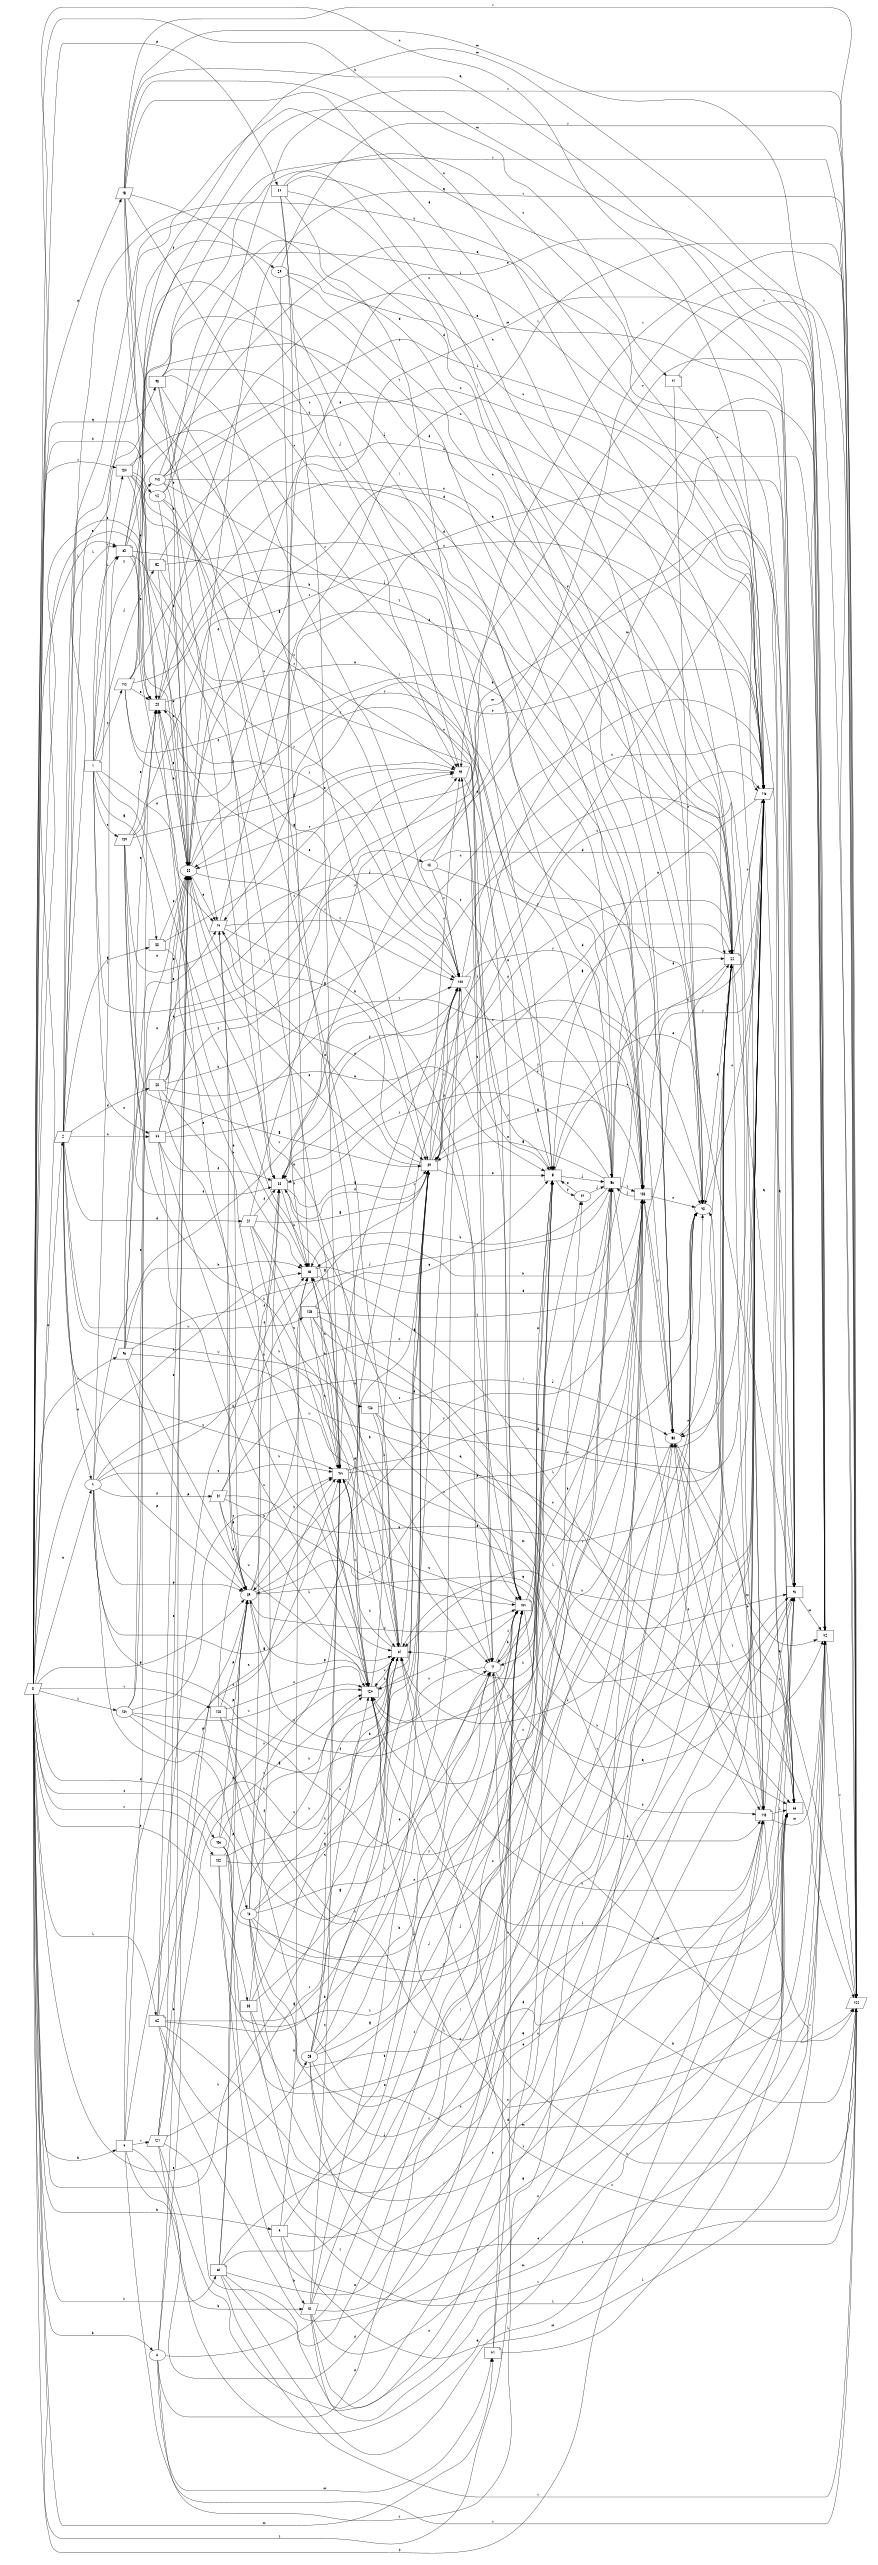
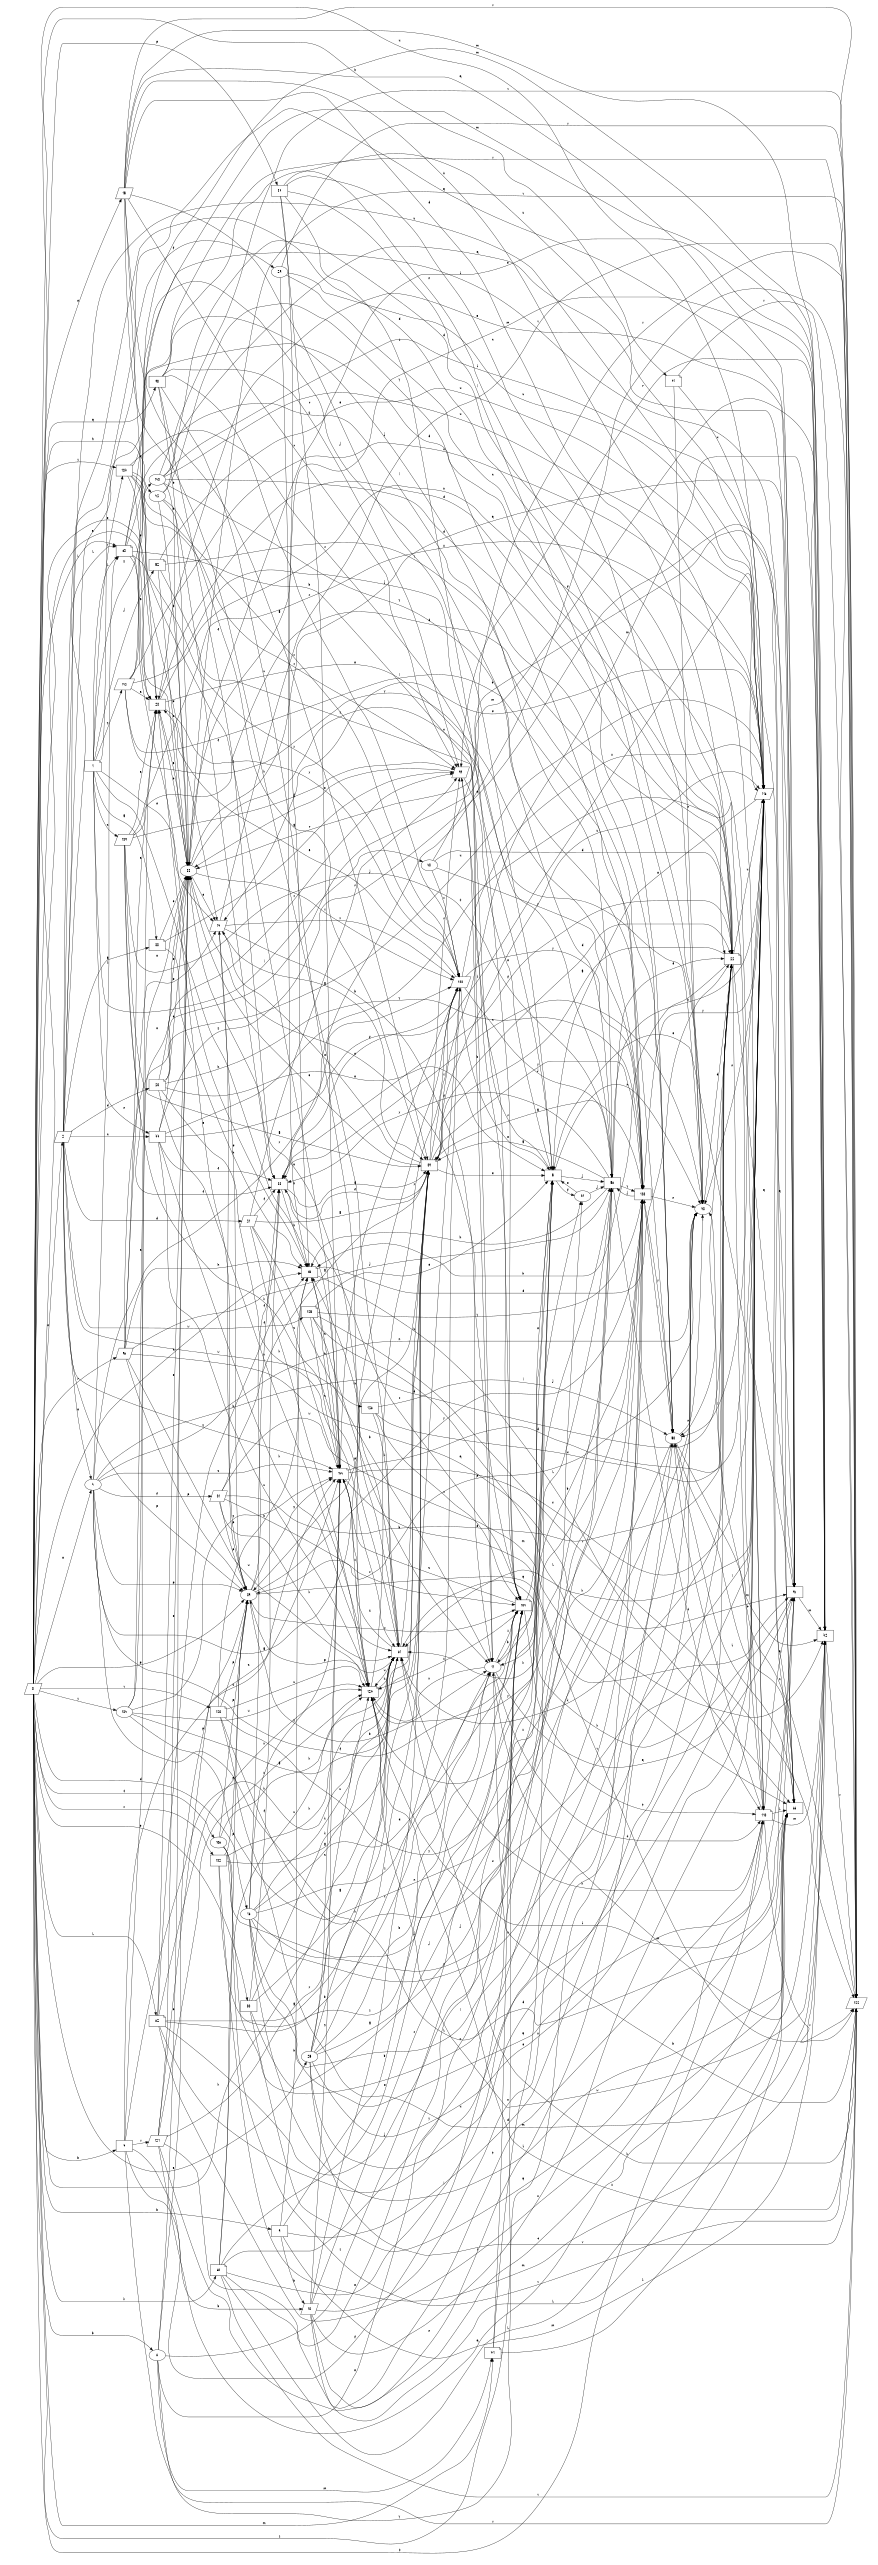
(493, 711) -> (493, 711)
(414, 1329) -> (414, 1329)
